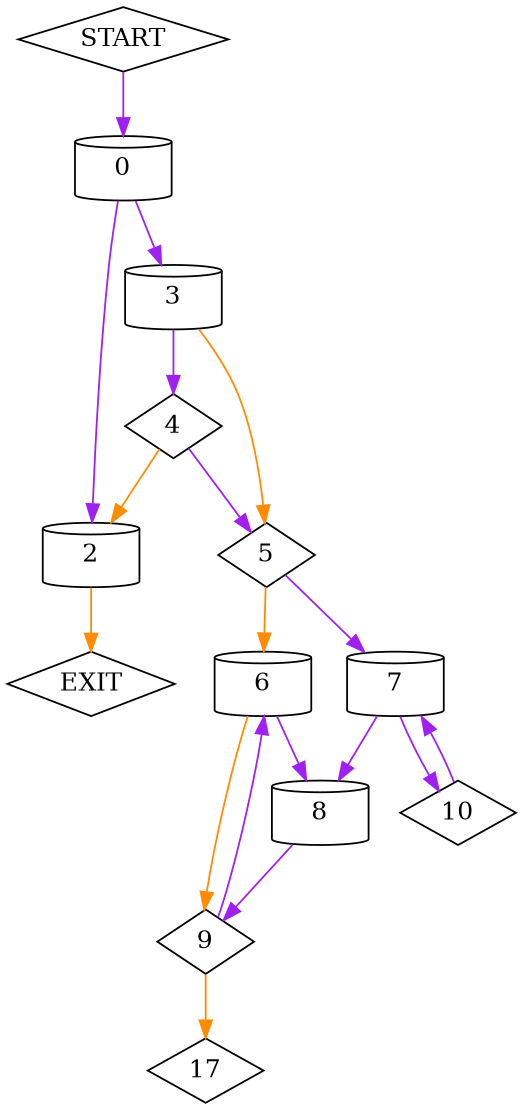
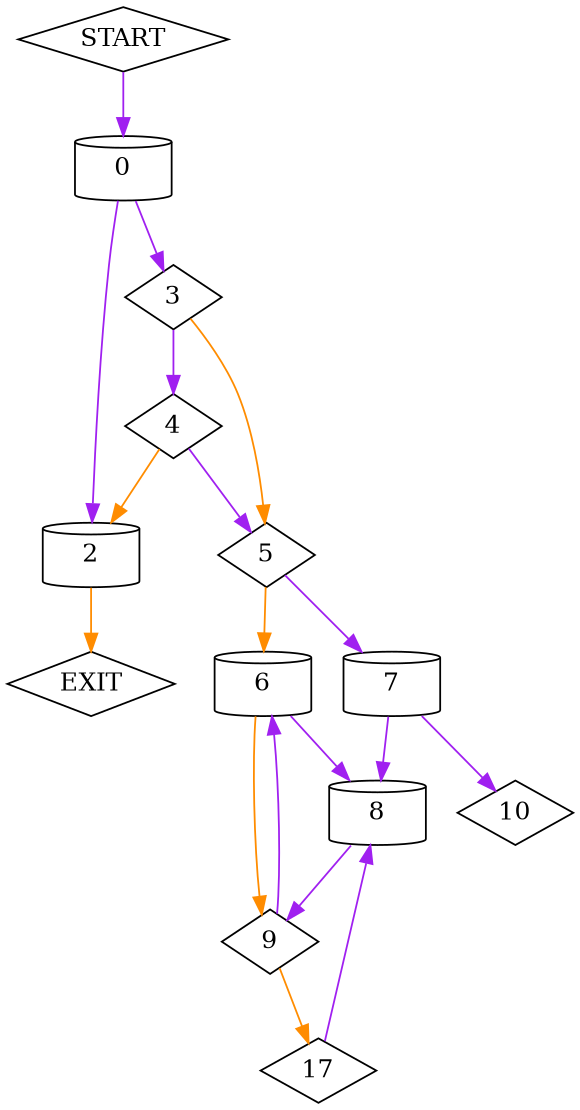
(173, 297) -> (173, 297)
(443, 757) -> none
none -> (346, 952)
